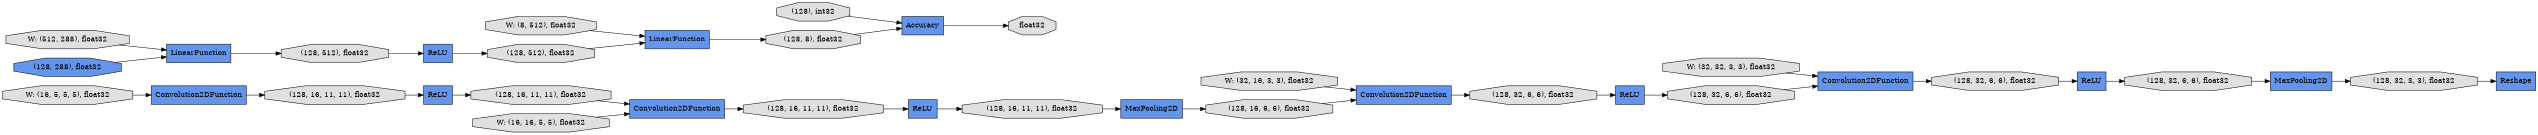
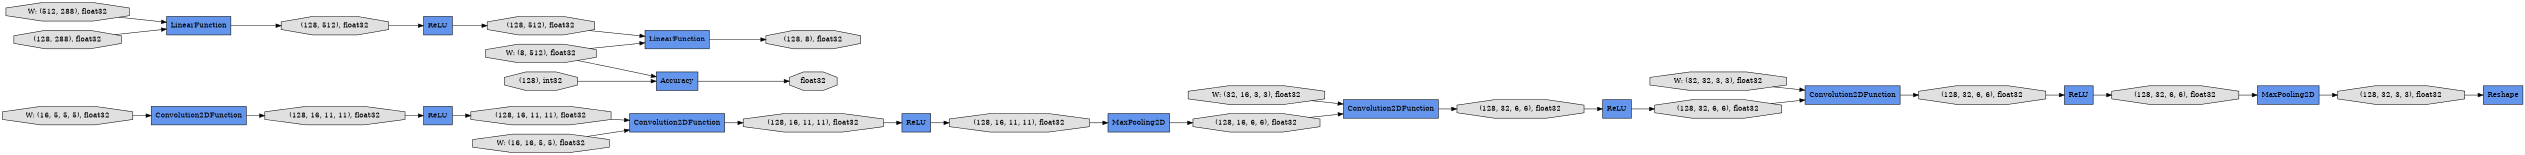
(875, 32) -> (614, 68)
(68, 67) -> (68, 40)
